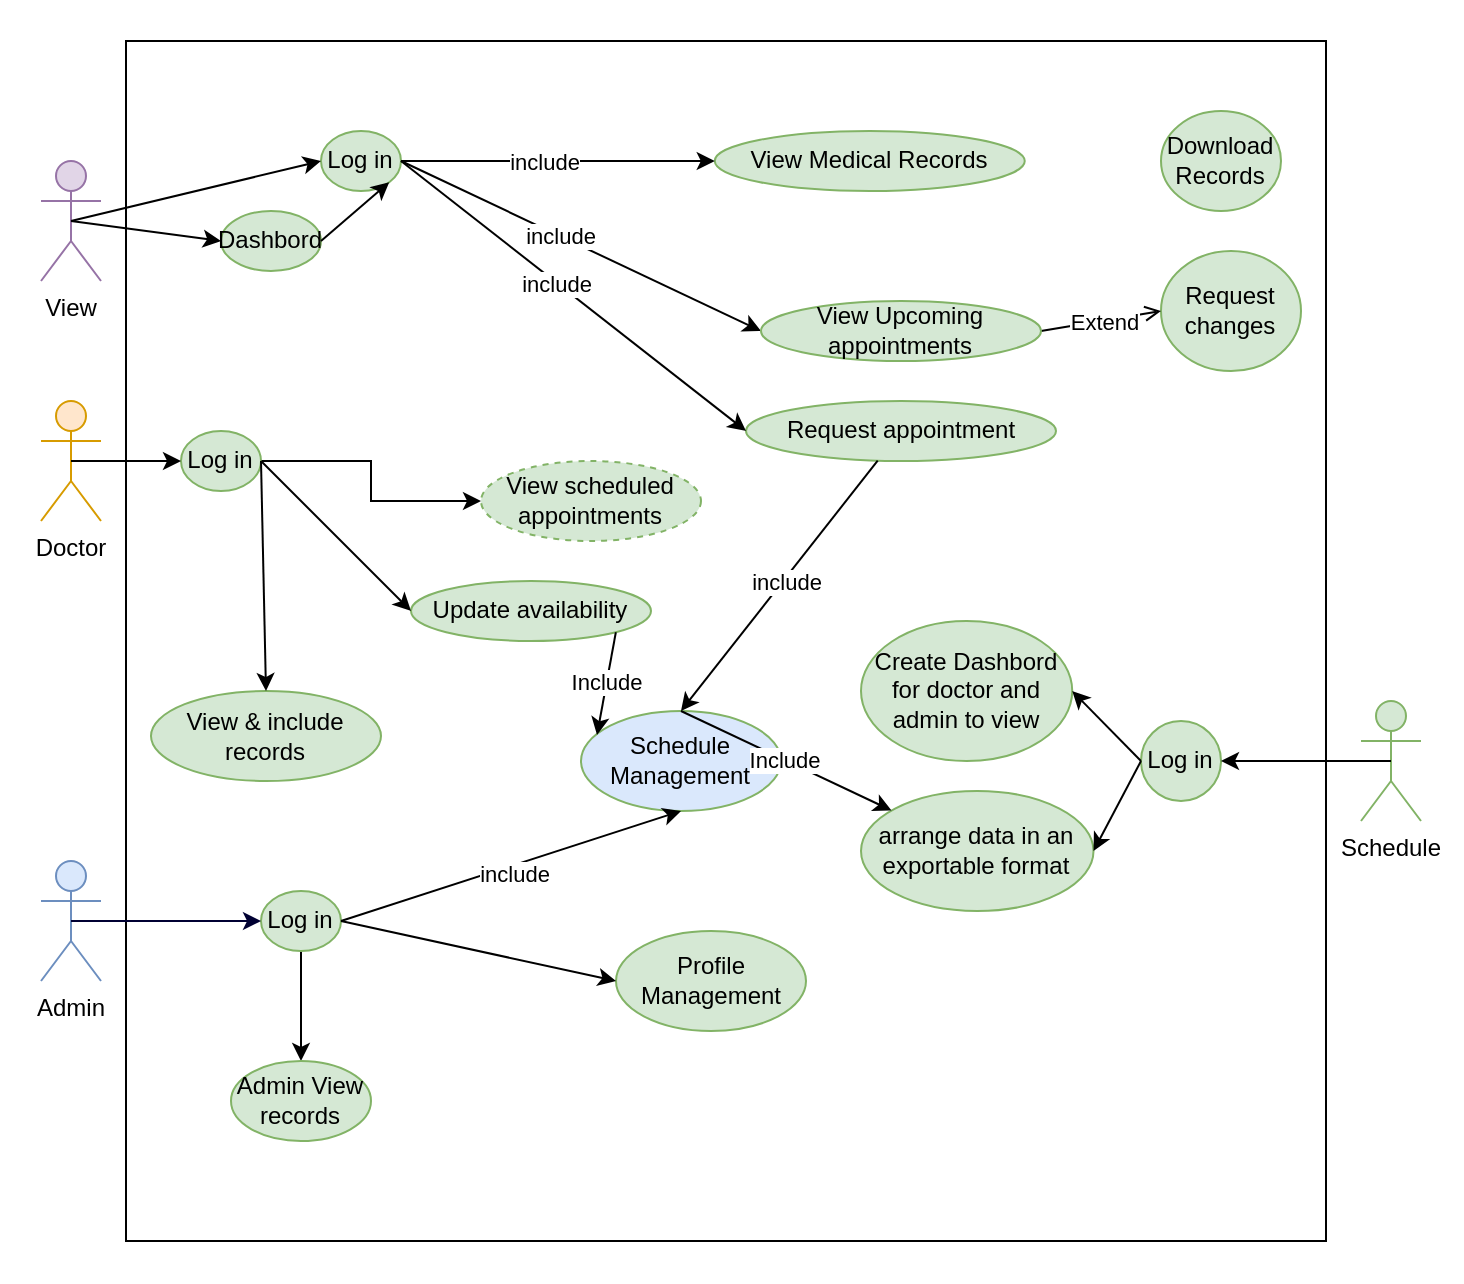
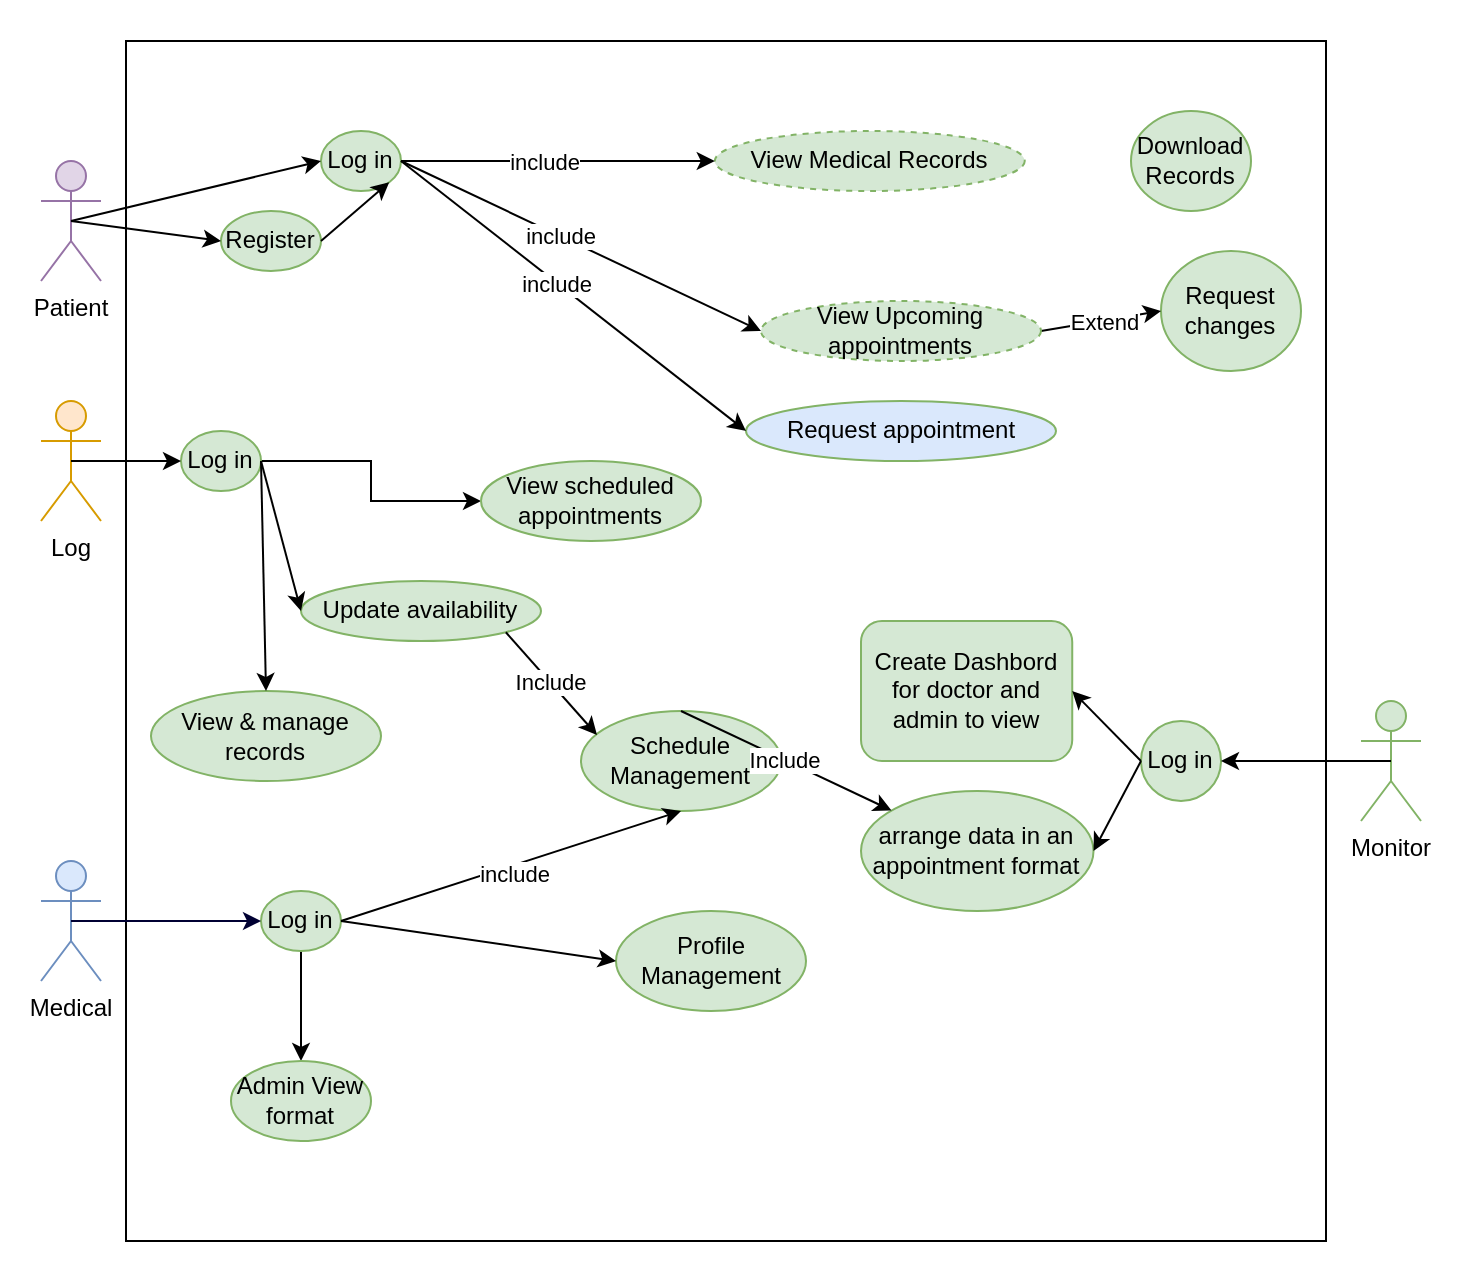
(870, 161) -> (870, 161)
(1221, 161) -> (1191, 161)
(271, 241) -> (271, 241)
(72, 309) -> (72, 309)
(1149, 313) -> (1146, 313)
(901, 331) -> (901, 331)
(901, 431) -> (901, 431)
(591, 501) -> (591, 501)
(72, 549) -> (72, 549)
(784, 580) -> none
(531, 611) -> (421, 611)
(967, 691) -> (967, 691)
(266, 737) -> (266, 737)
(681, 761) -> (681, 761)
(1392, 849) -> (1392, 849)
(977, 851) -> (977, 851)
(711, 981) -> (711, 961)
(72, 1009) -> (72, 1009)
(301, 1101) -> (301, 1101)
